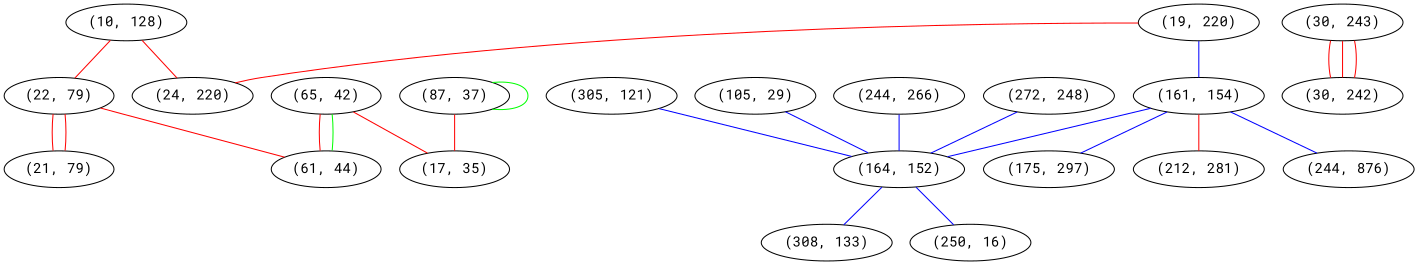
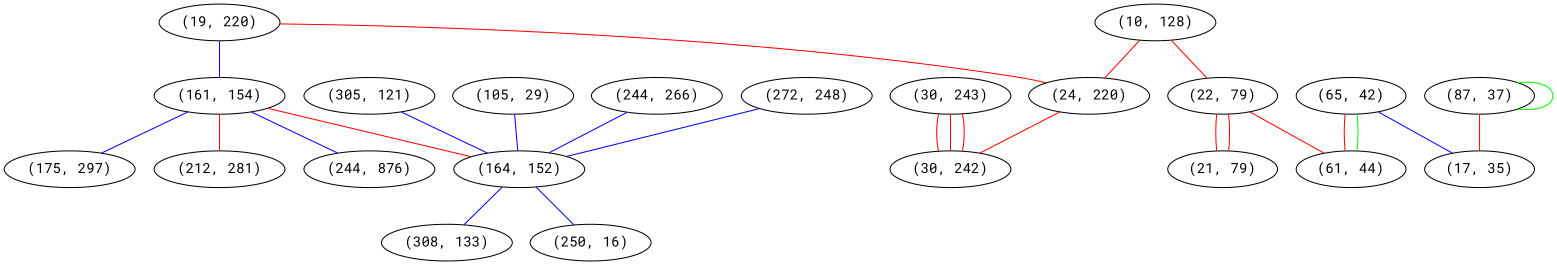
(1049, 132) -> (369, 132)
(390, 133) -> (1415, 133)
none -> (1020, 133)
